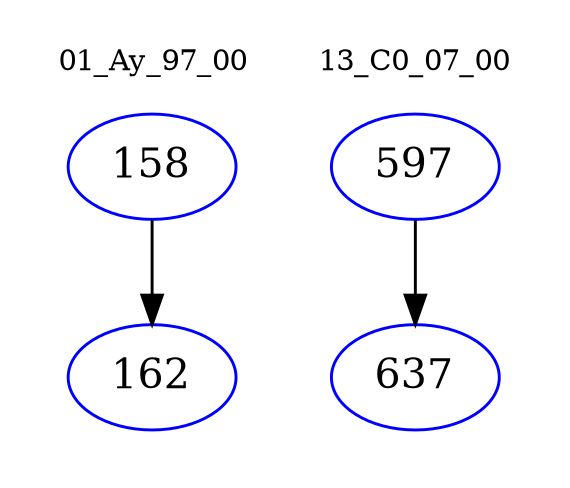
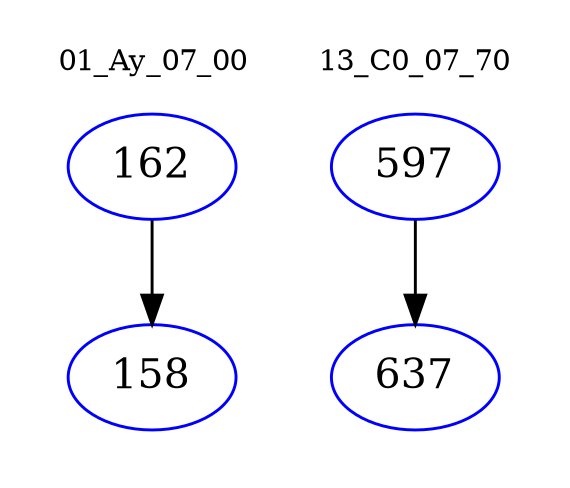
(154, 63) -> (154, 63)
(415, 63) -> (415, 63)
(152, 258) -> (152, 258)
